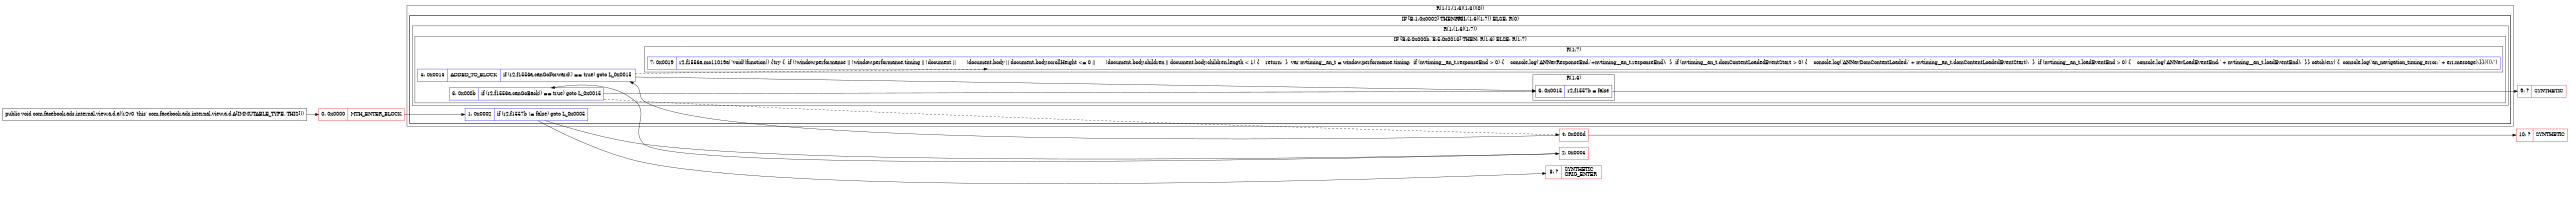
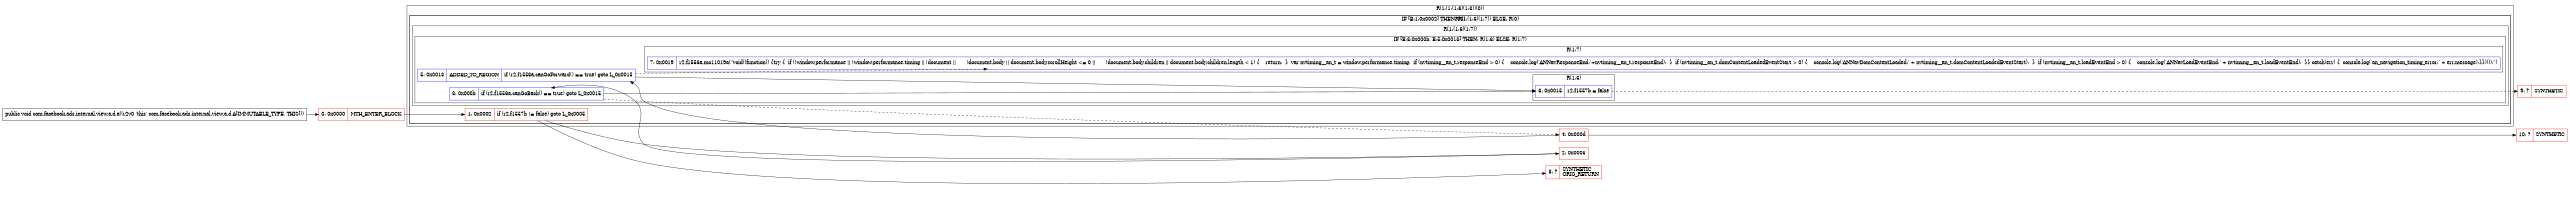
(474, 75) -> (474, 75)
(2063, 91) -> (2063, 91)
(526, 115) -> (526, 115)
(1581, 175) -> (1581, 175)
